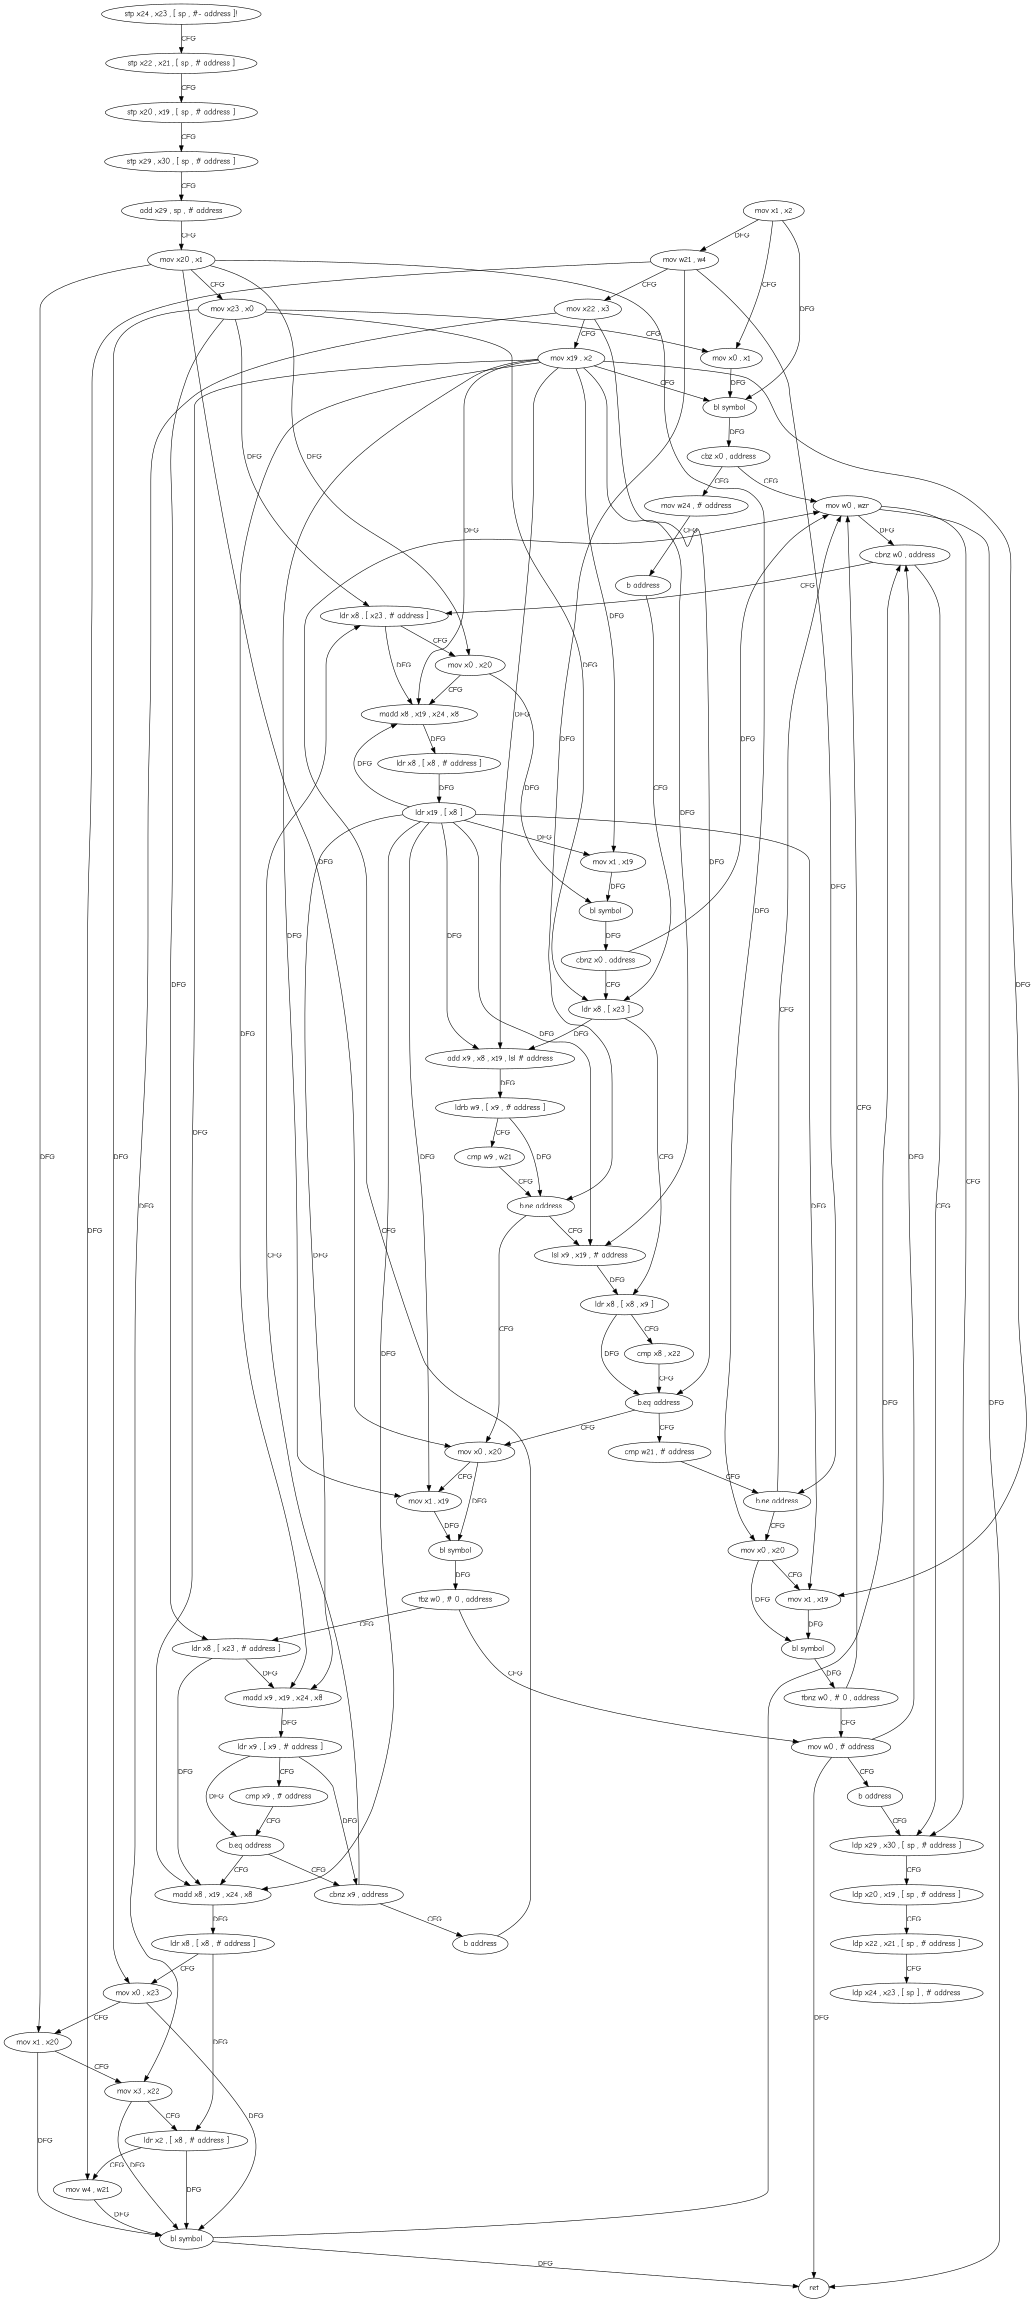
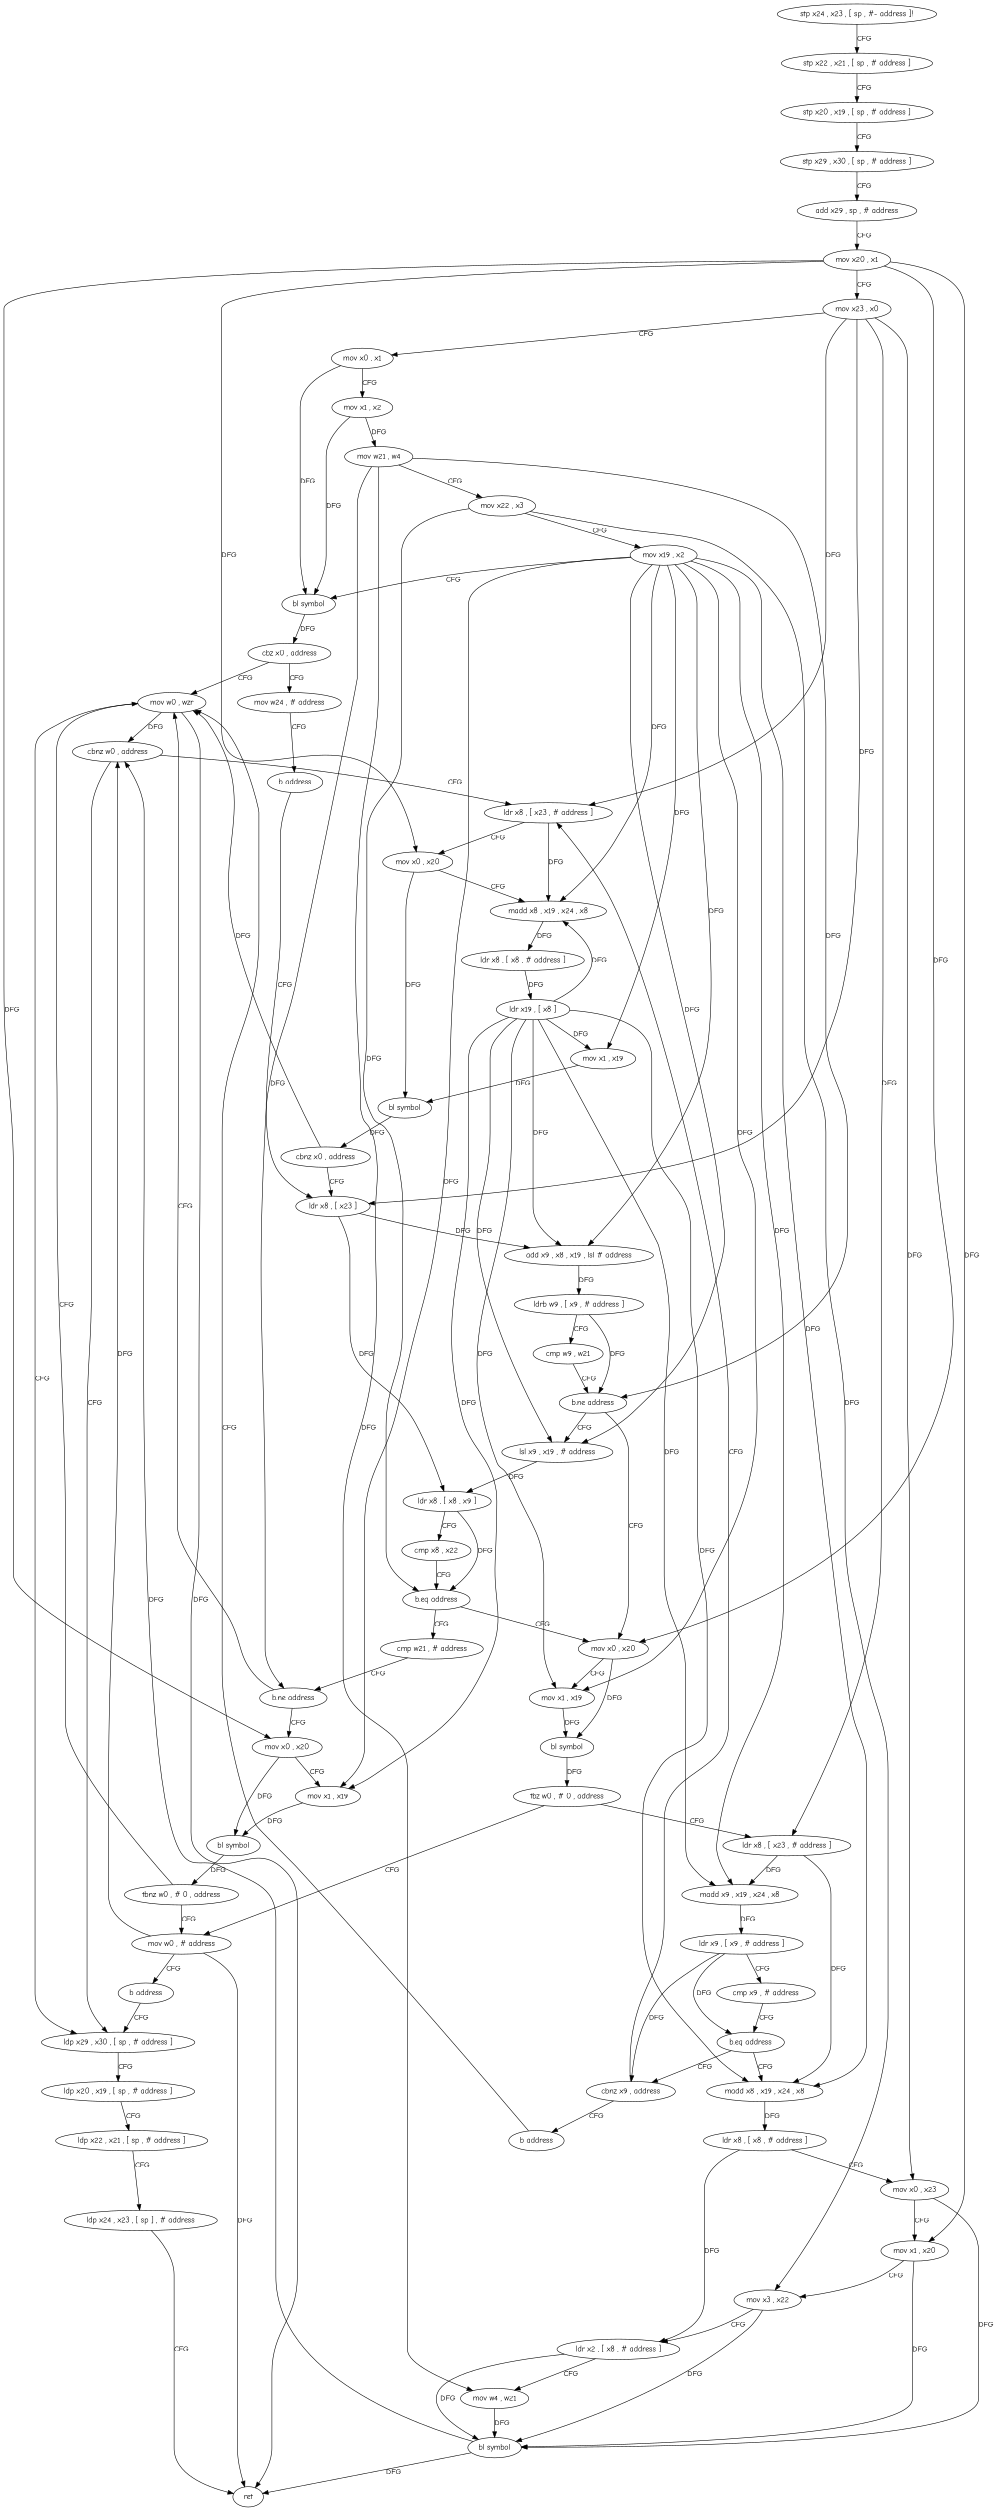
(762, 284) -> (362, 380)
(666, 1157) -> (367, 1354)
none -> (174, 2373)
